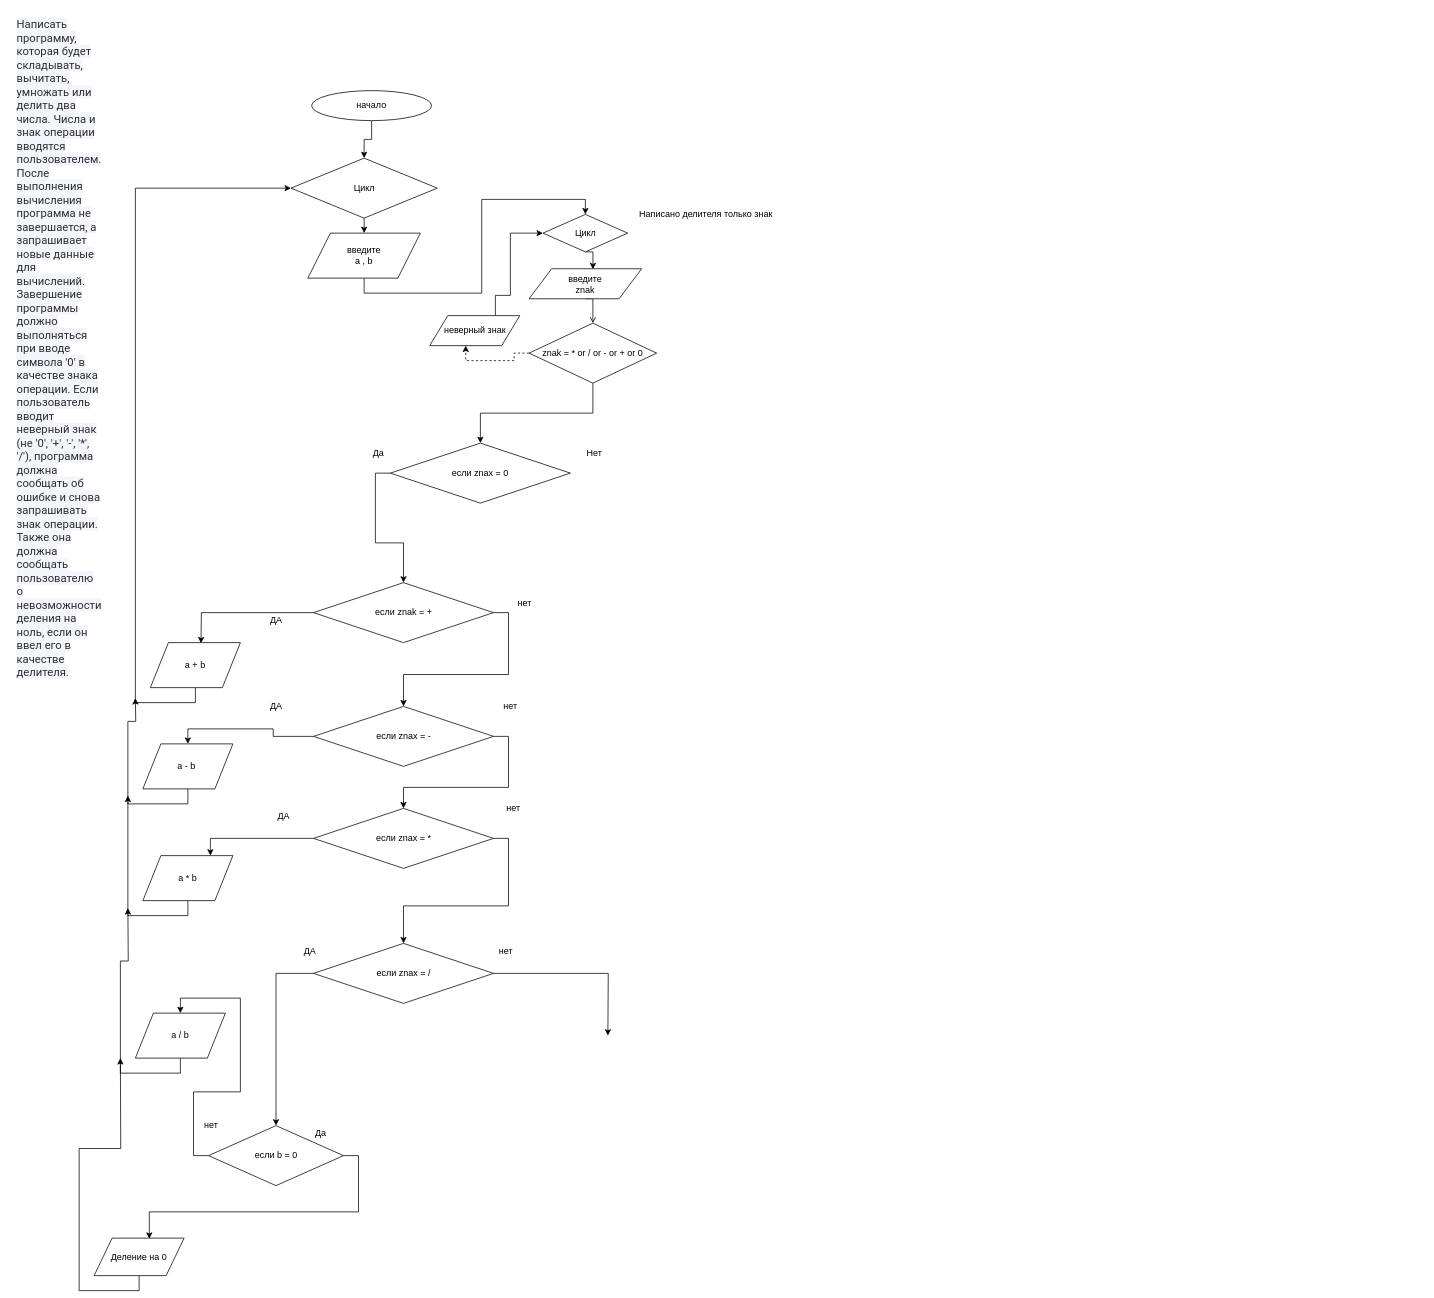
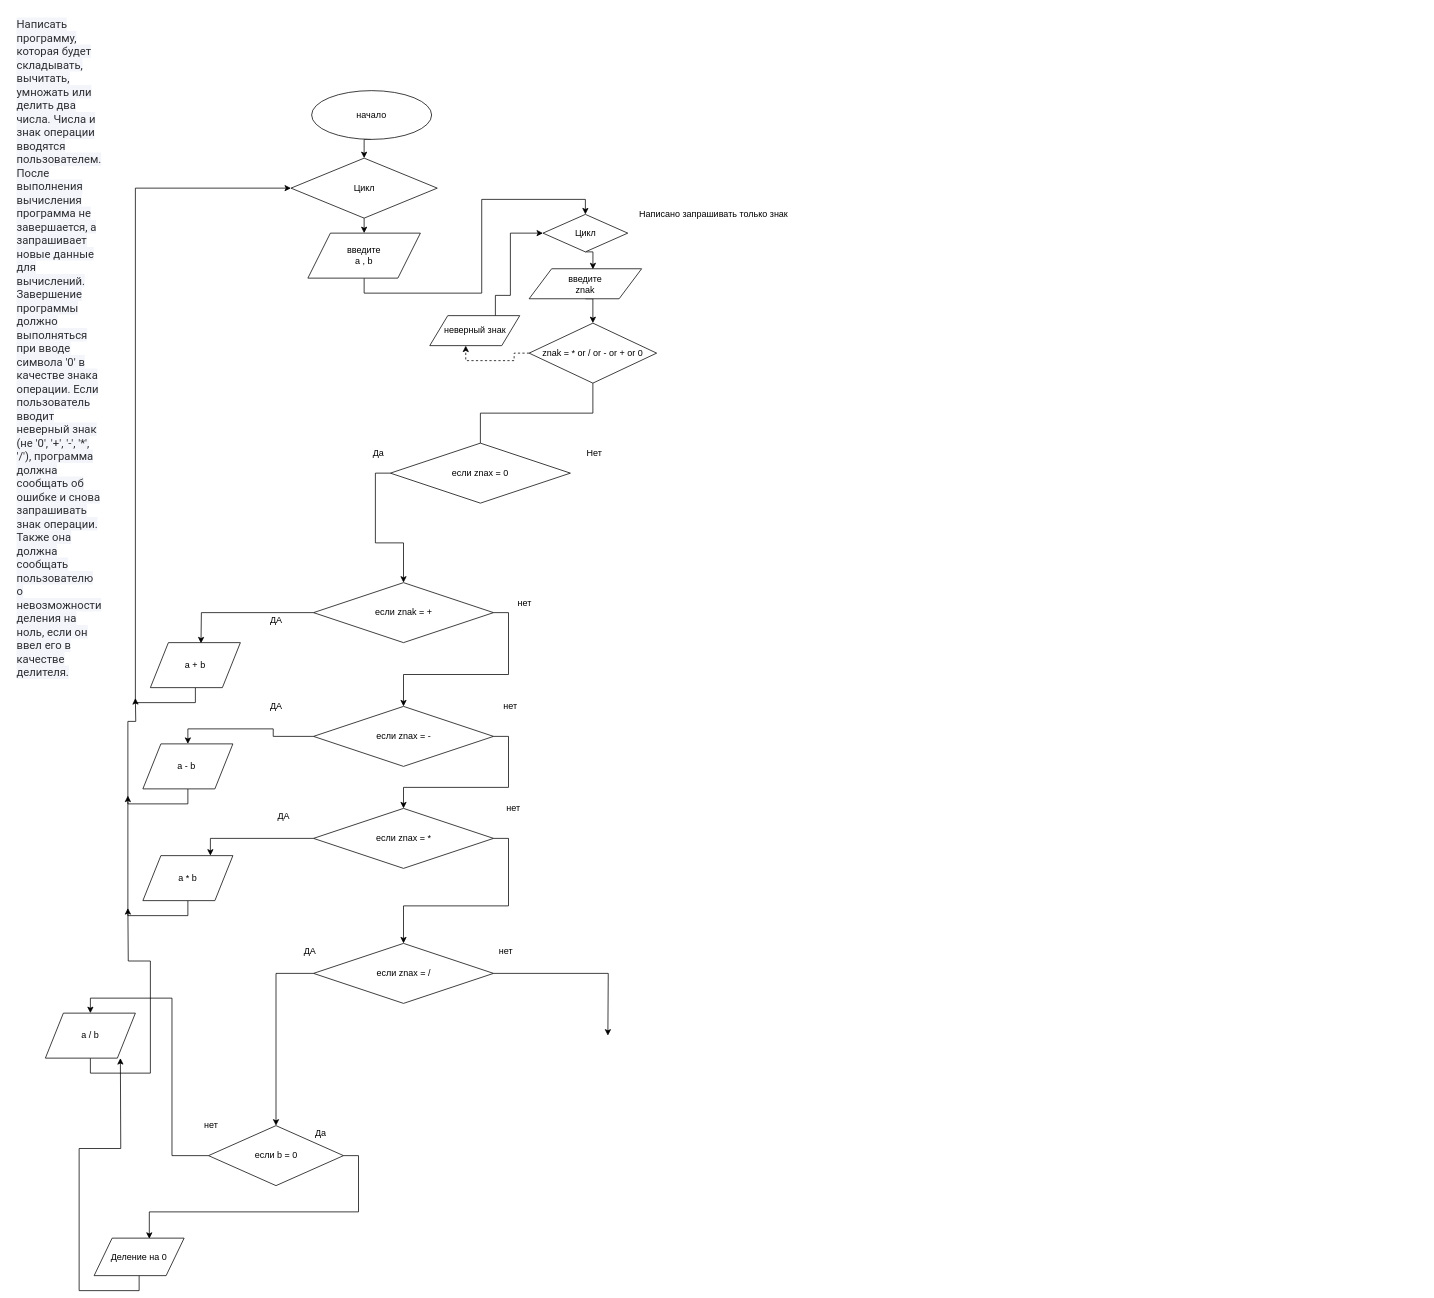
(372, 105) -> (372, 115)
(709, 214) -> (717, 214)
(593, 318) -> (593, 316)
(480, 436) -> (480, 438)
(180, 1035) -> (90, 1035)
